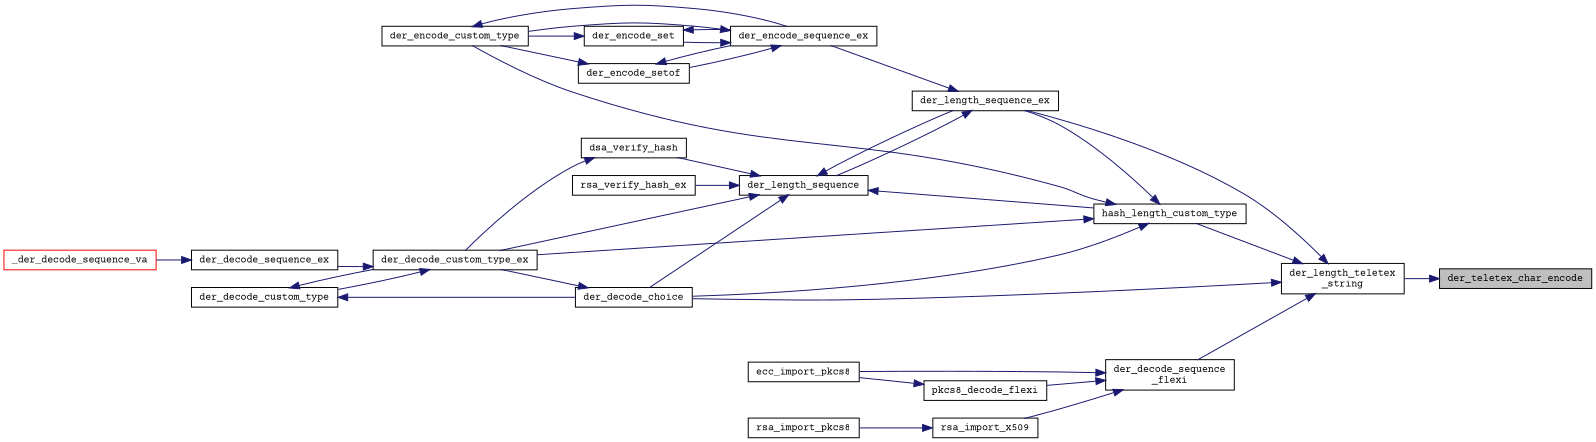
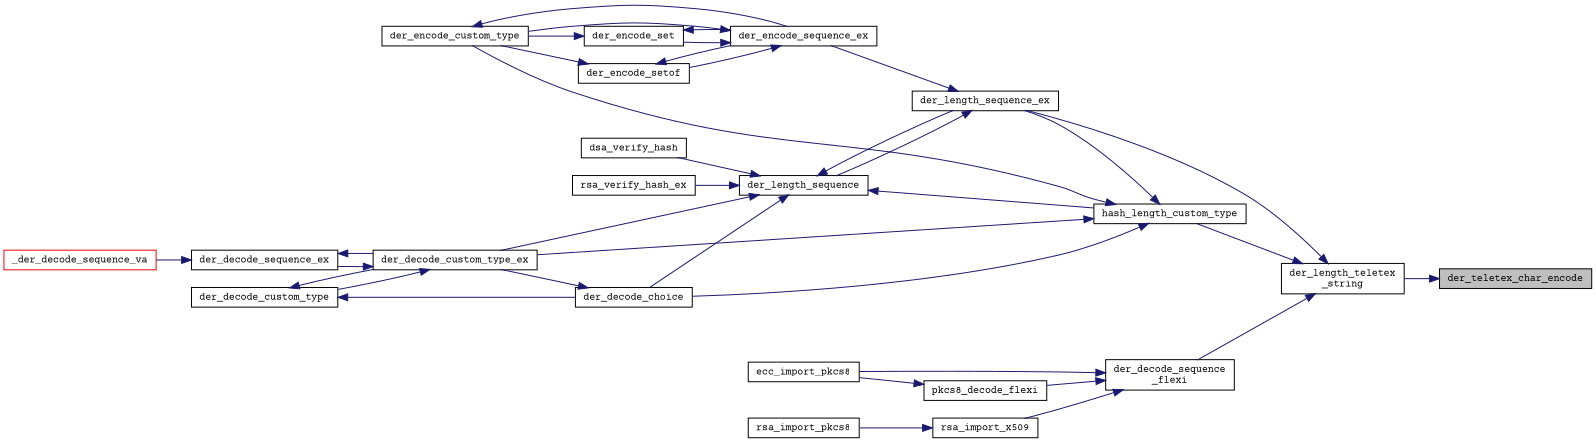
(521, 201) -> (361, 253)
(982, 296) -> none
